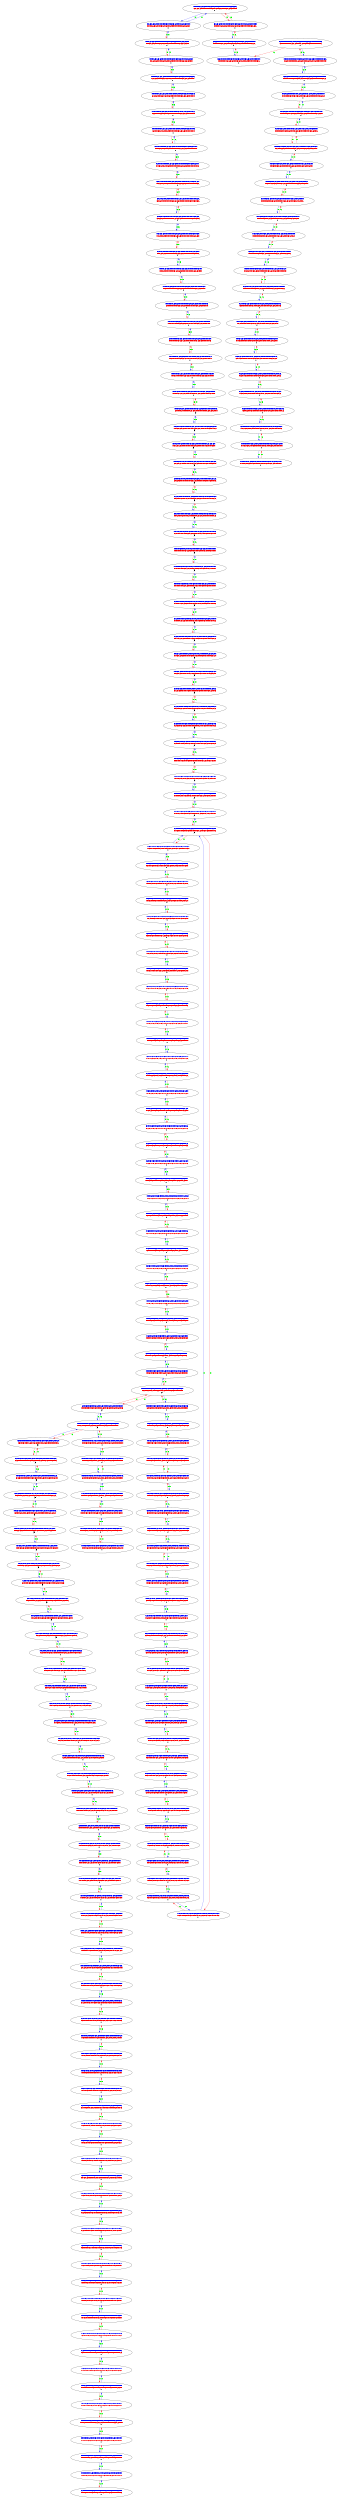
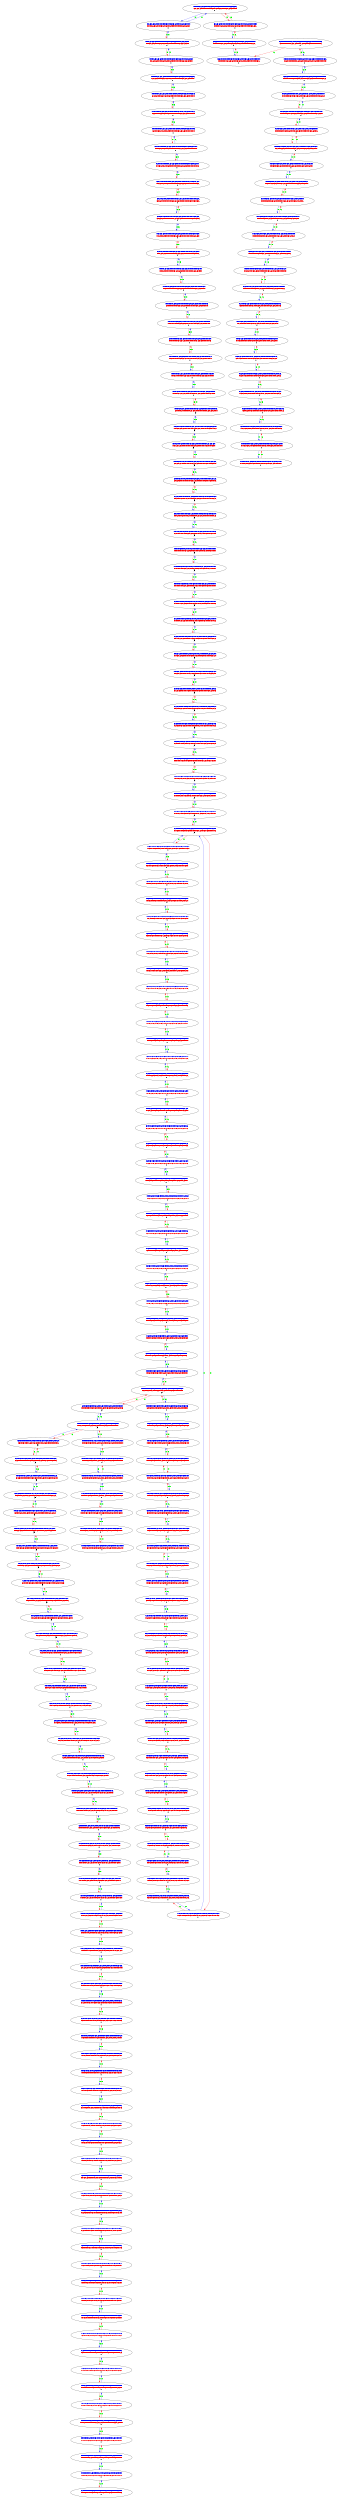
(166, 1635) -> (166, 1635)
